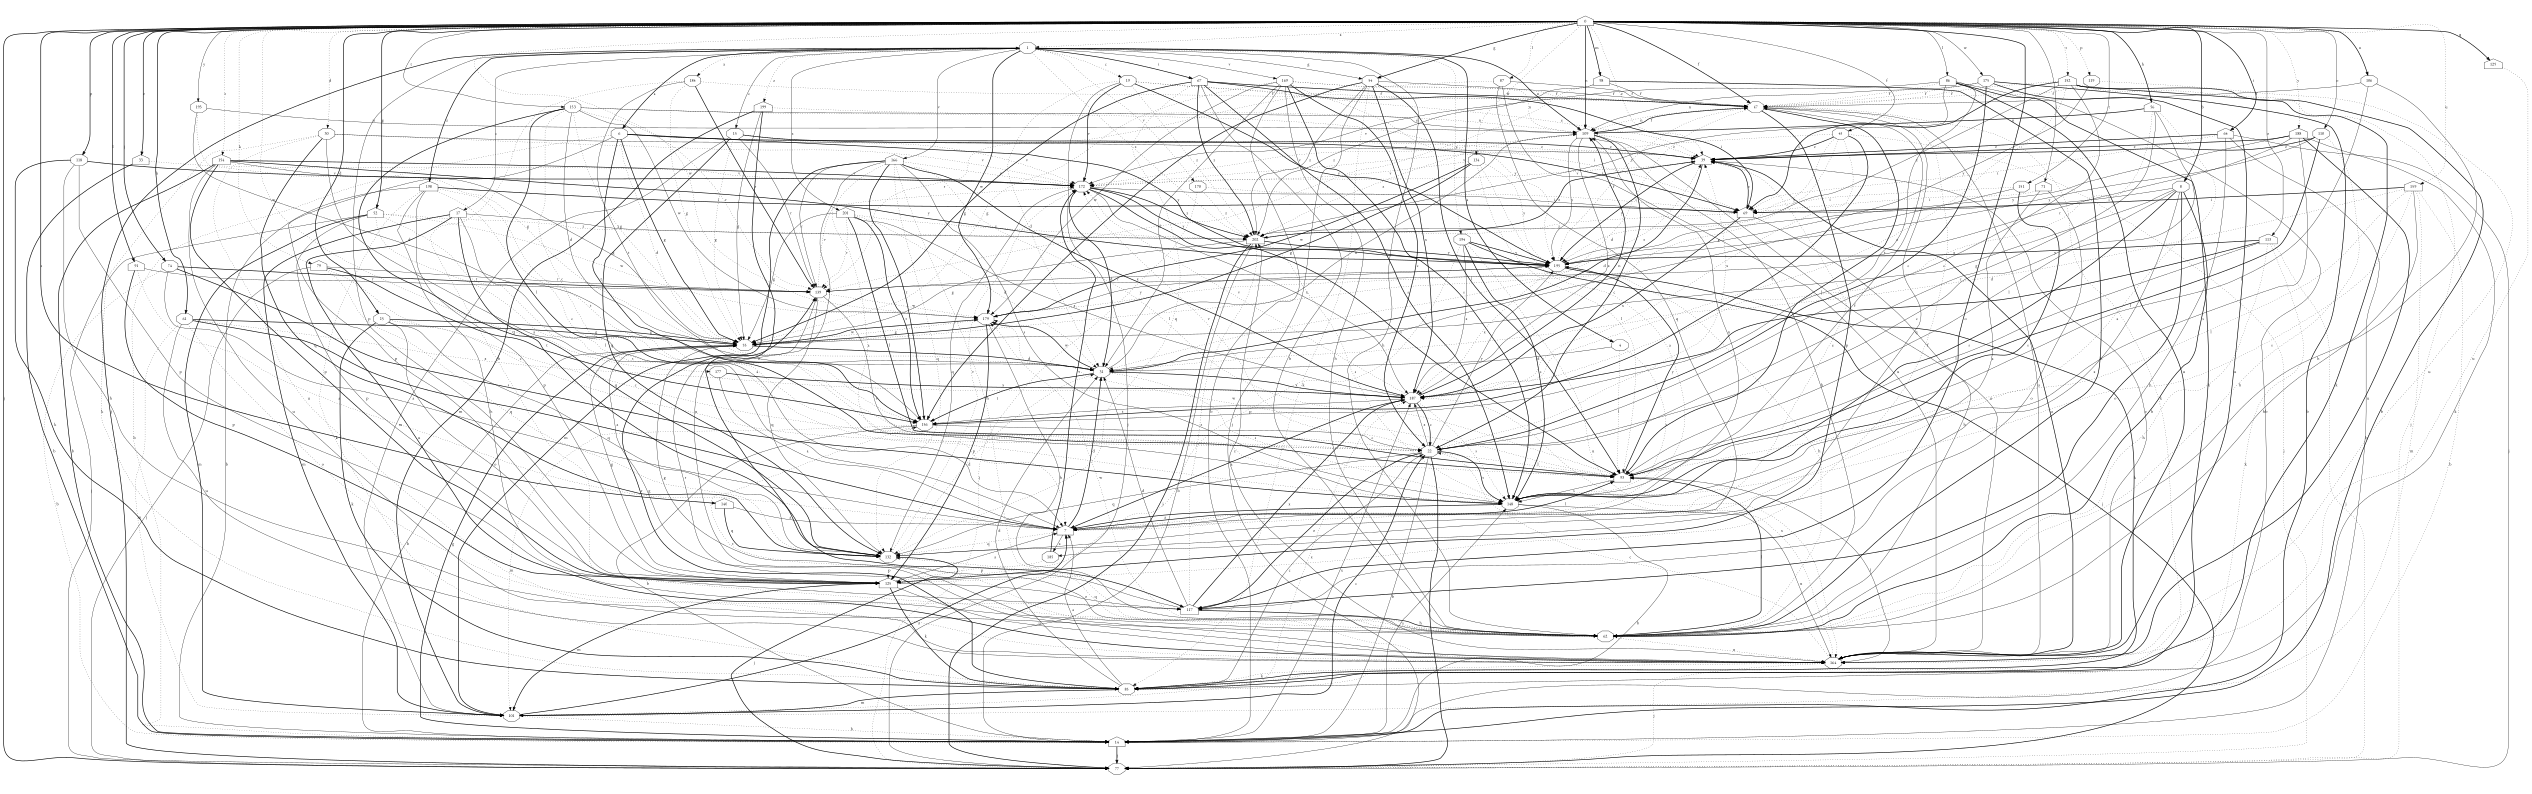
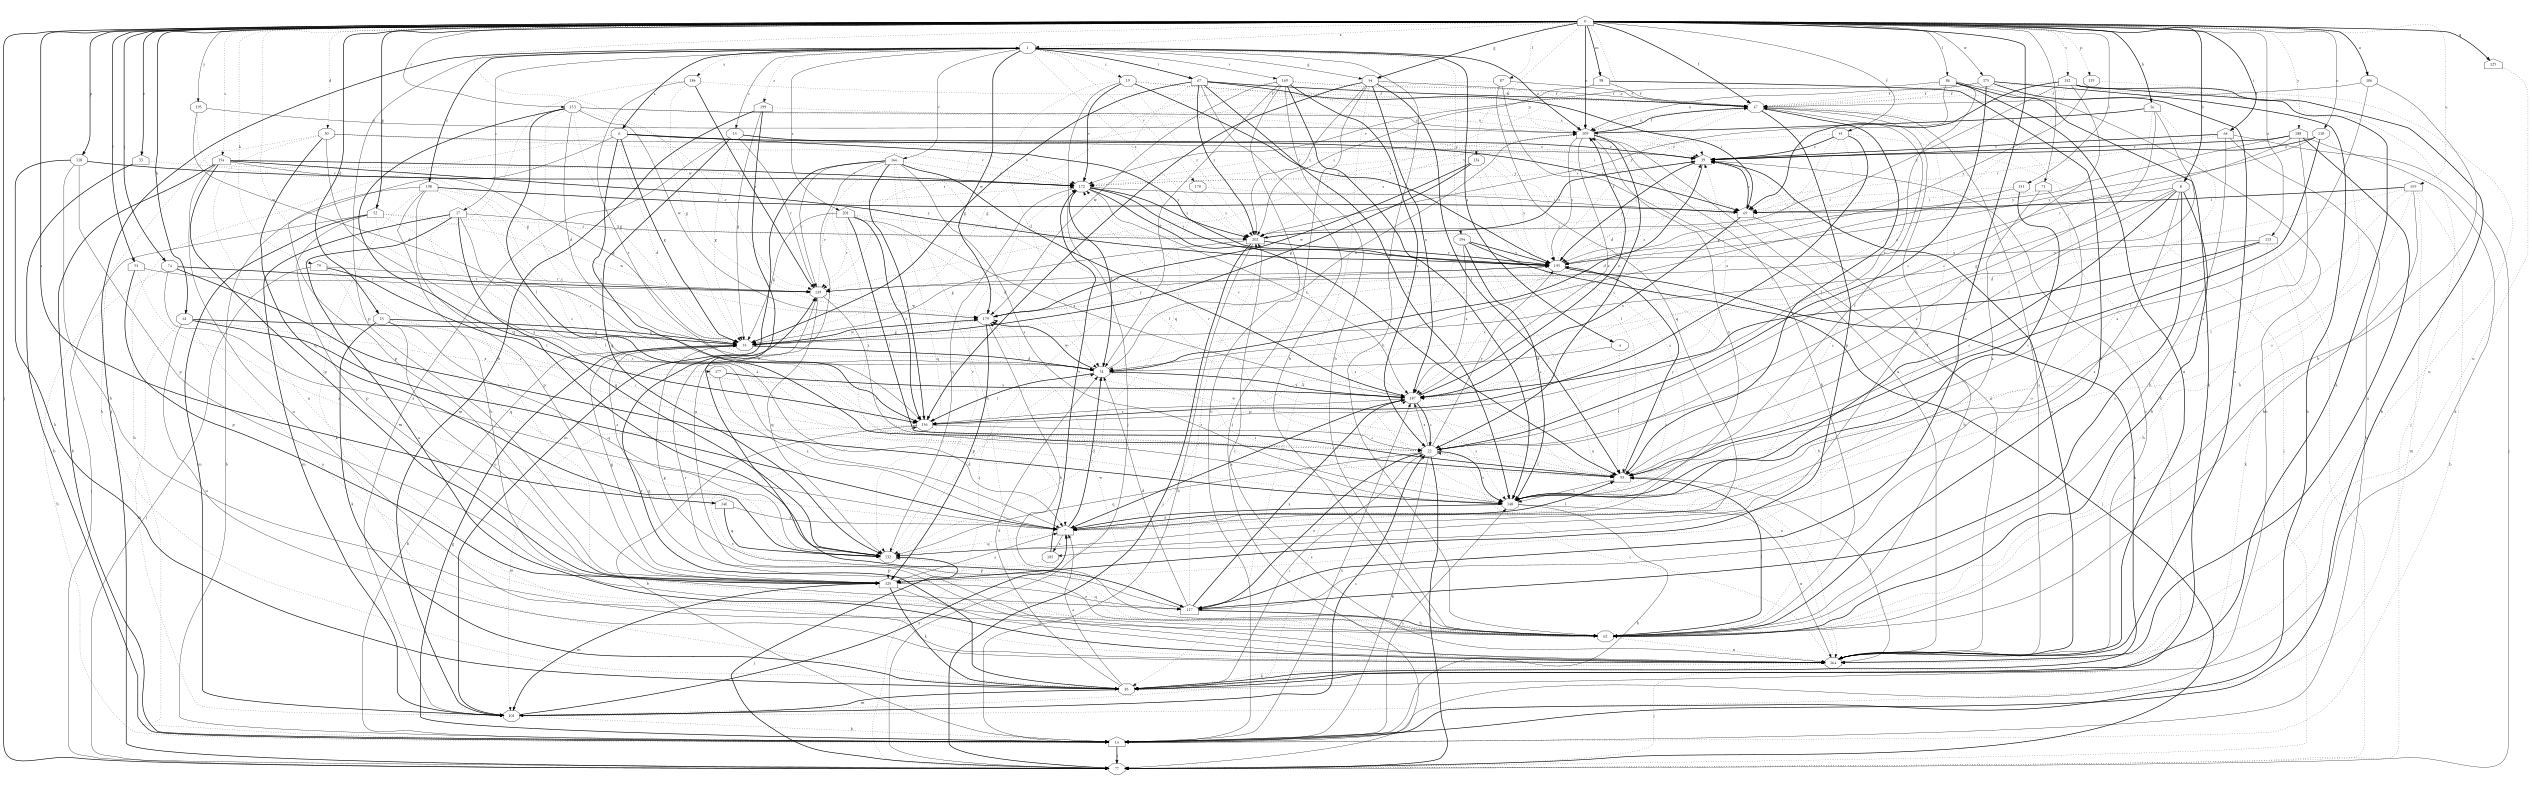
(1896, 256) -> (1896, 256)
